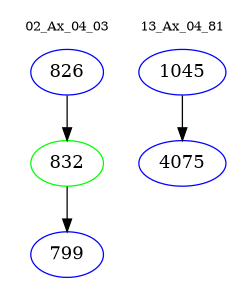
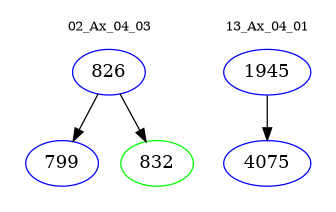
(182, 27) -> (267, 27)
(182, 72) -> (267, 72)
(67, 203) -> (89, 112)
